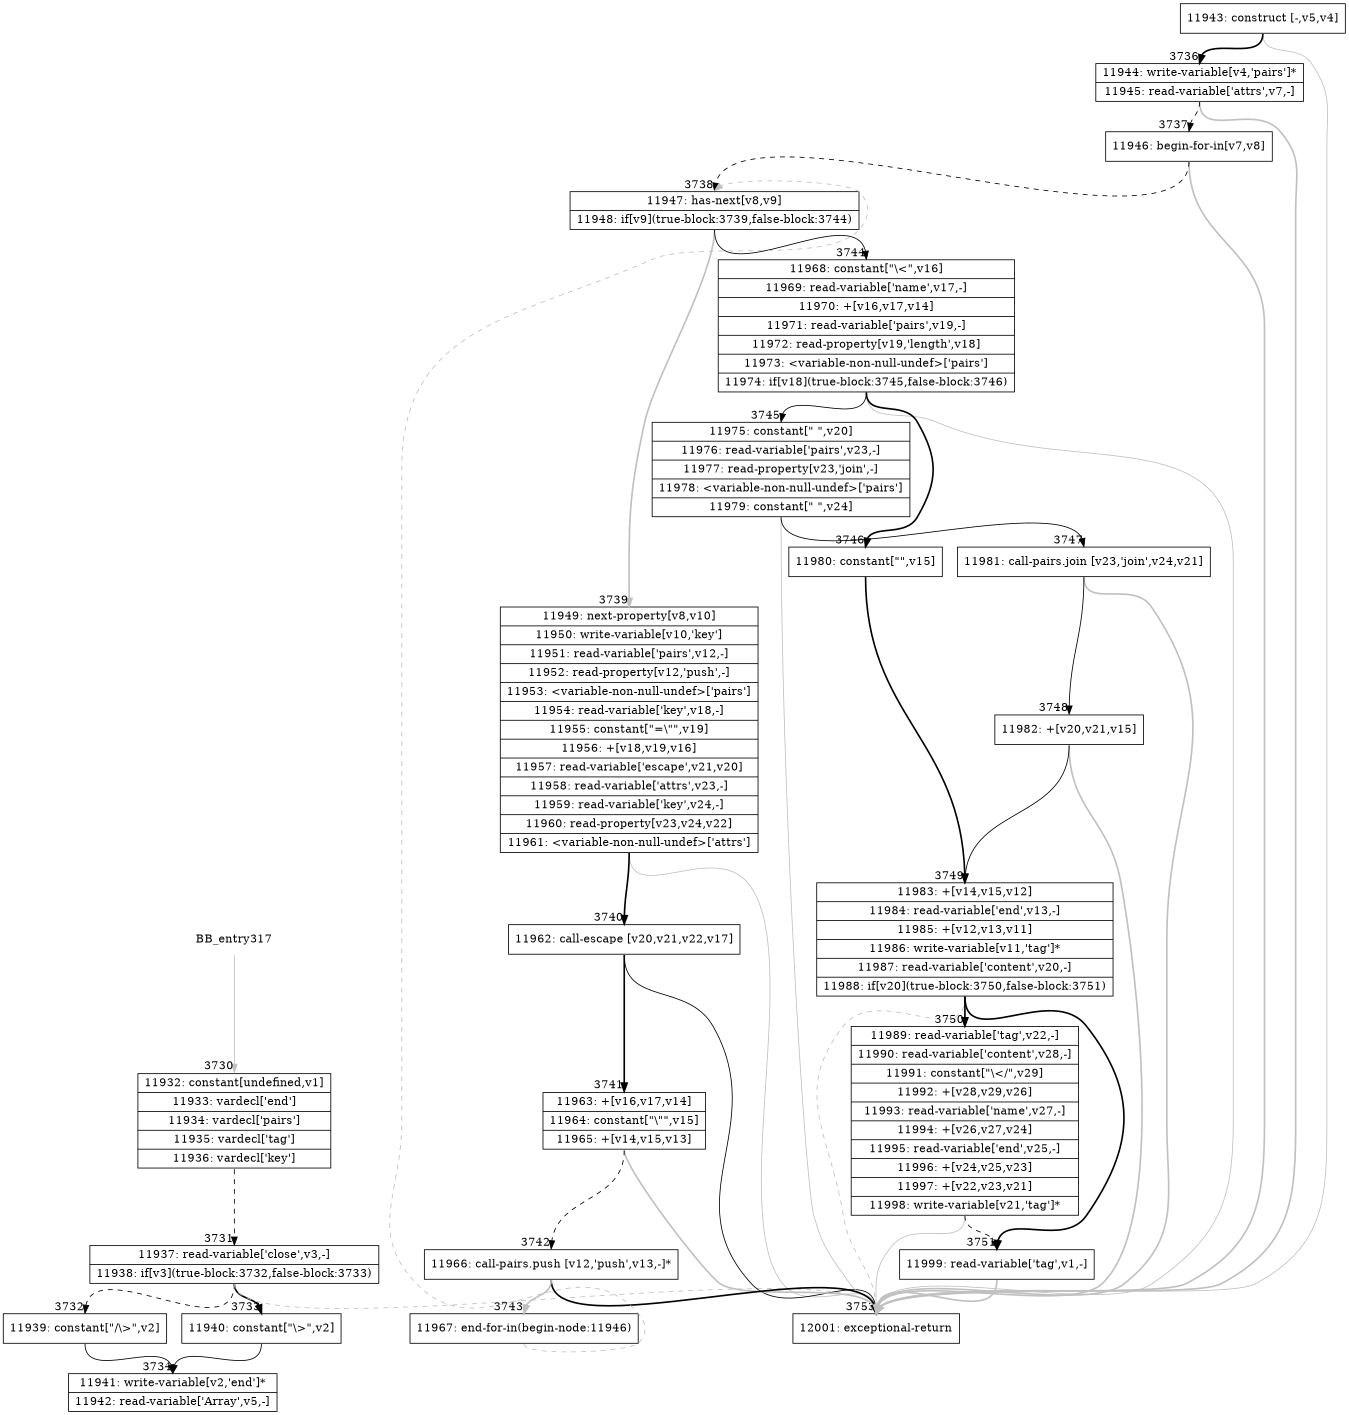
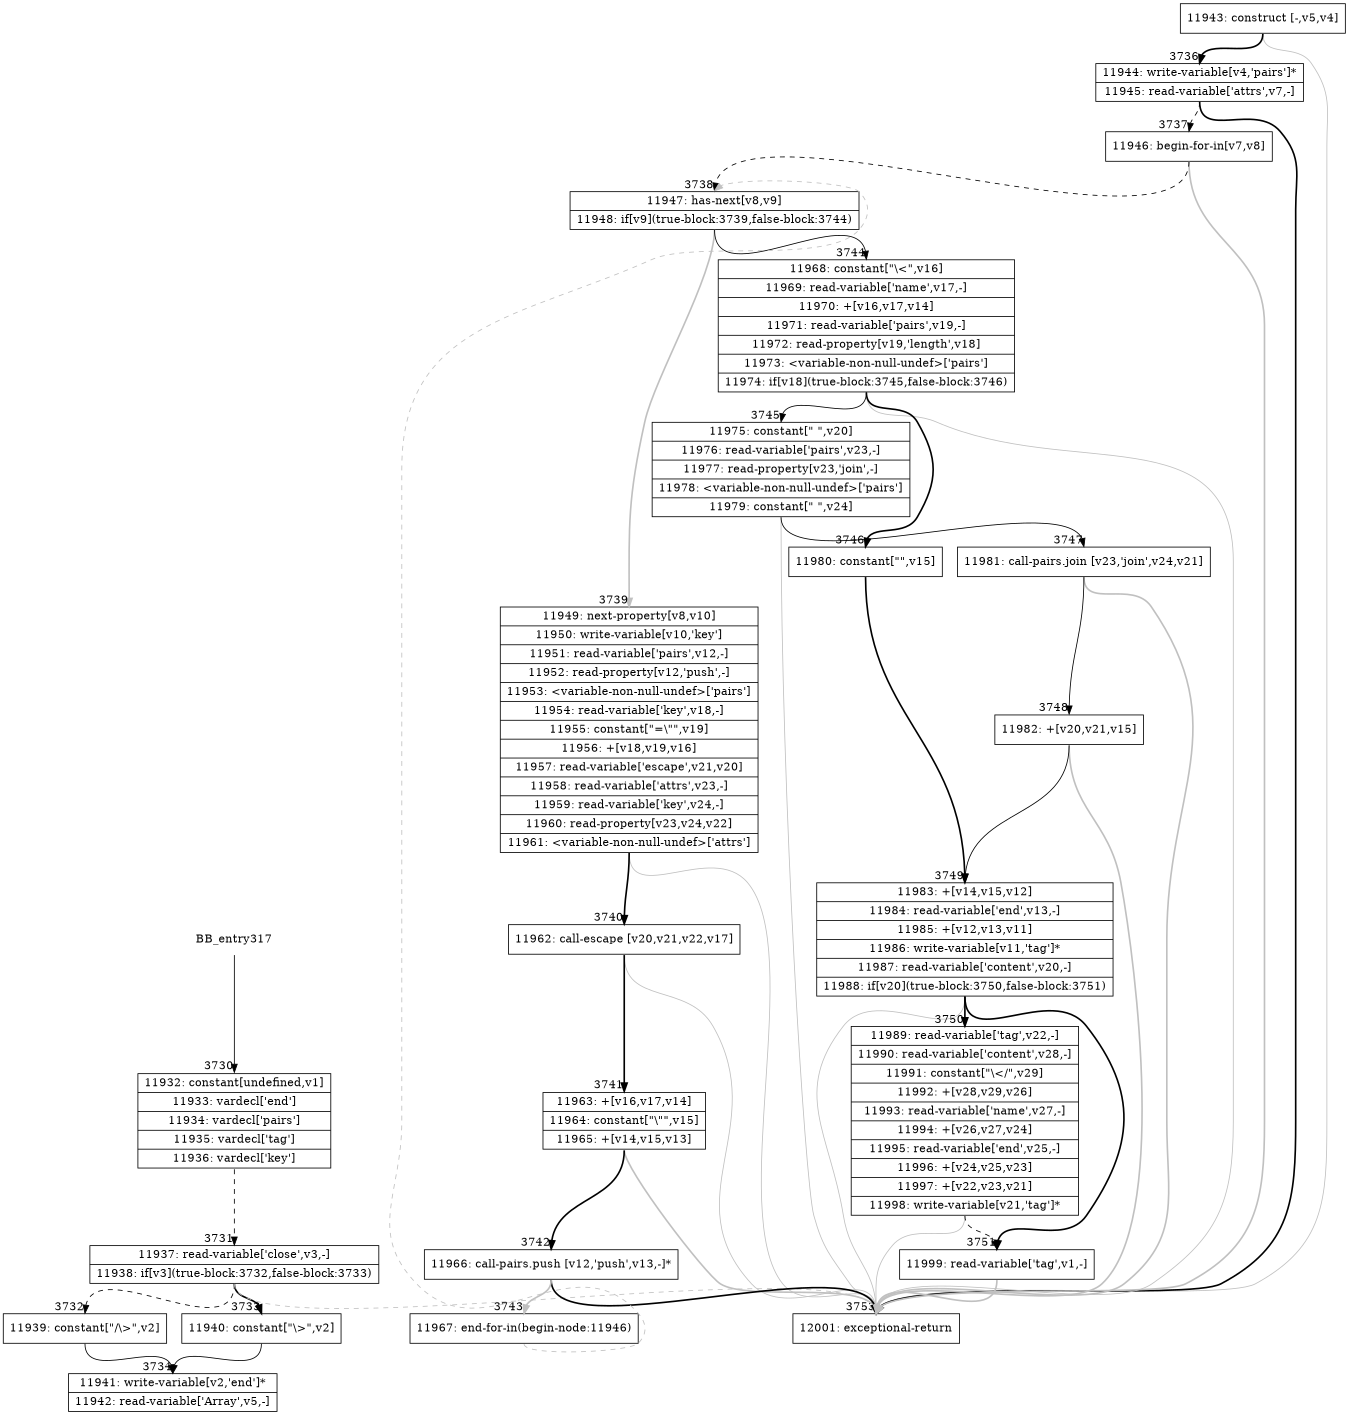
(1296, 844) -> (1296, 844)
(234, 1010) -> (234, 1010)
(817, 1097) -> (817, 1097)
(724, 1164) -> (724, 1164)
(591, 1197) -> (591, 1197)
